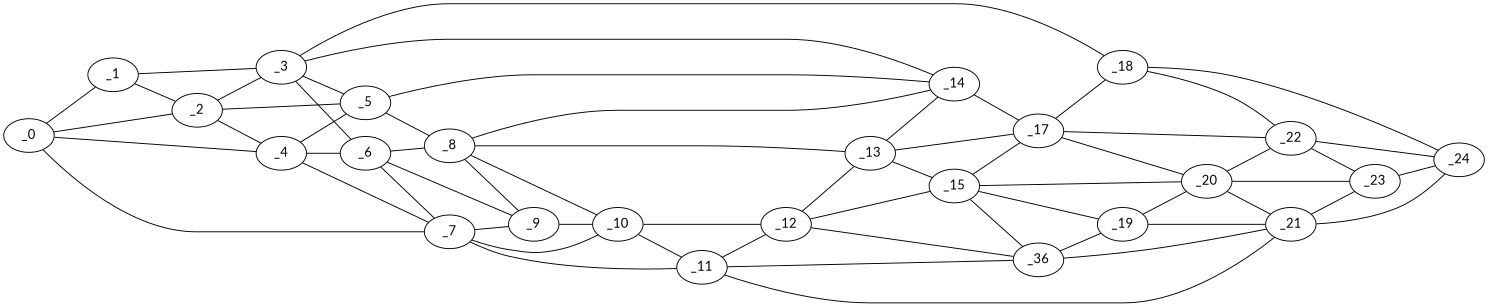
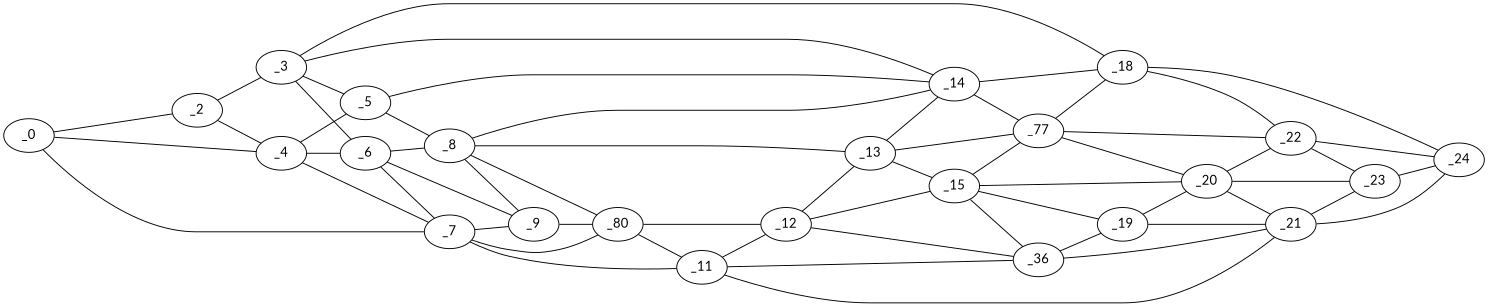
(113, 75) -> none
none -> (1038, 76)
(281, 107) -> none
(1038, 131) -> (1038, 131)
(618, 224) -> (618, 224)
